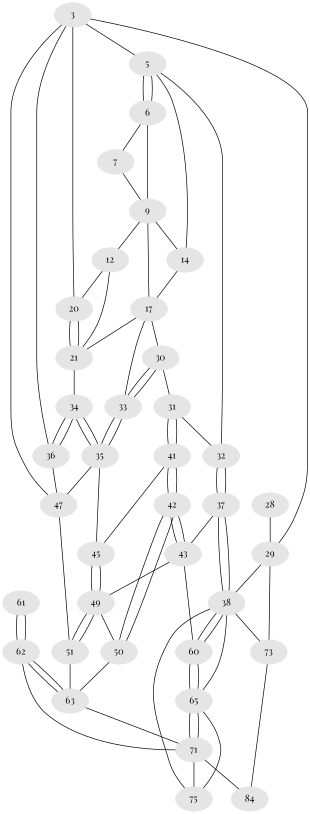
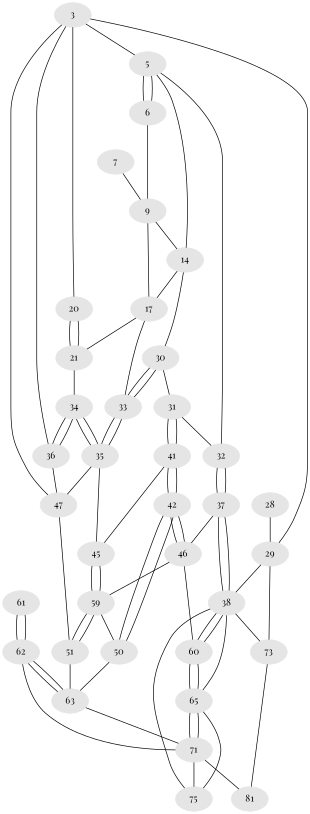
(132, 137) -> none
(110, 260) -> none
(155, 333) -> (176, 310)
(183, 554) -> (183, 554)
(96, 603) -> (96, 603)
(250, 799) -> (250, 799)
